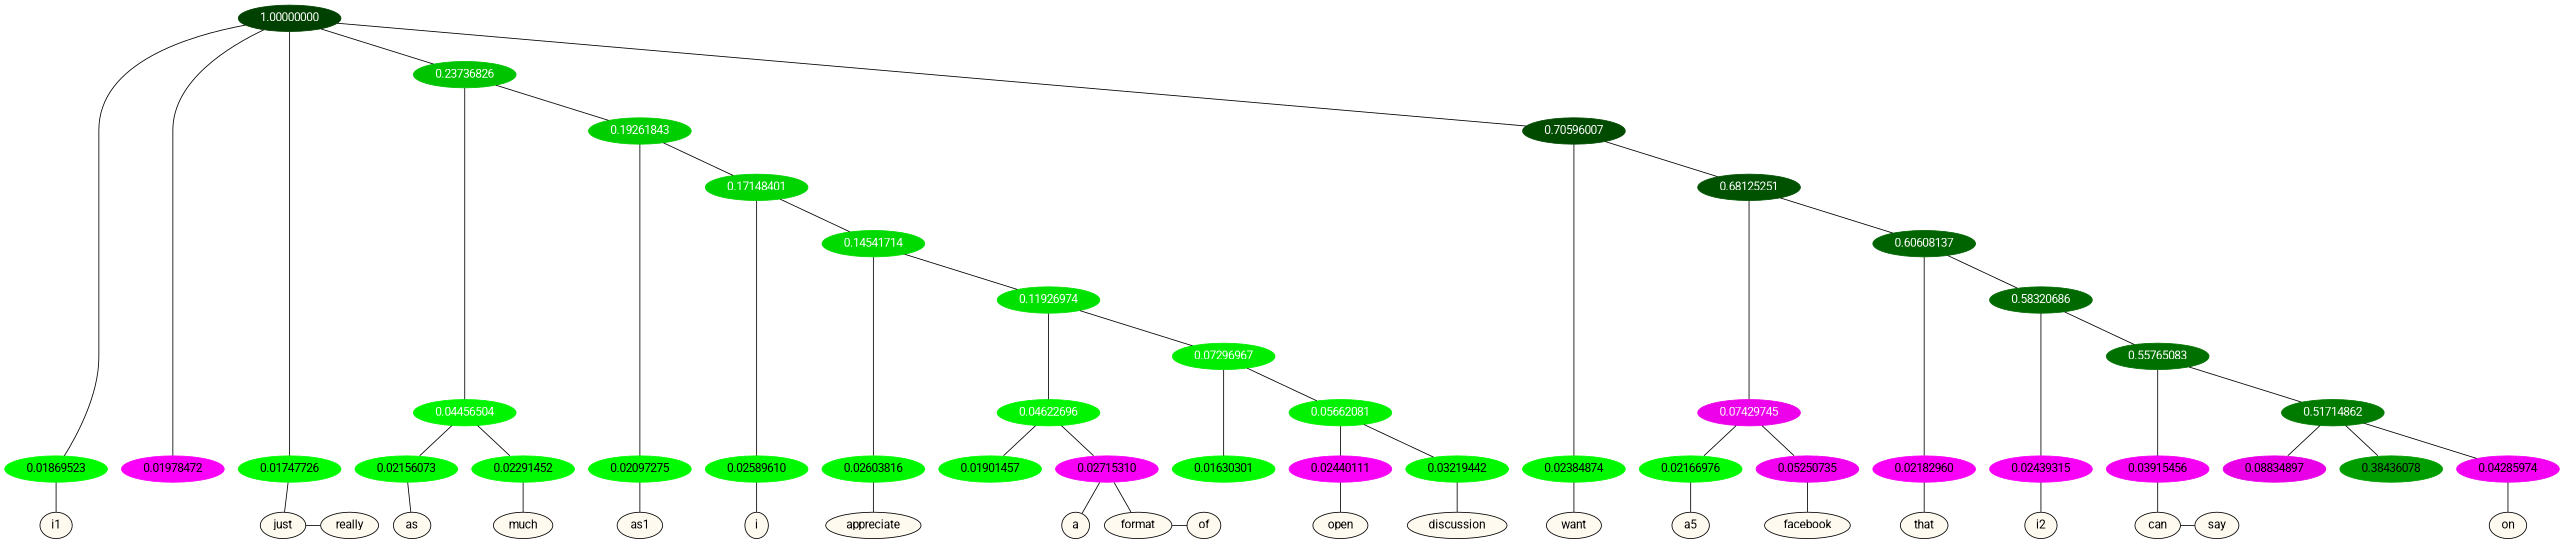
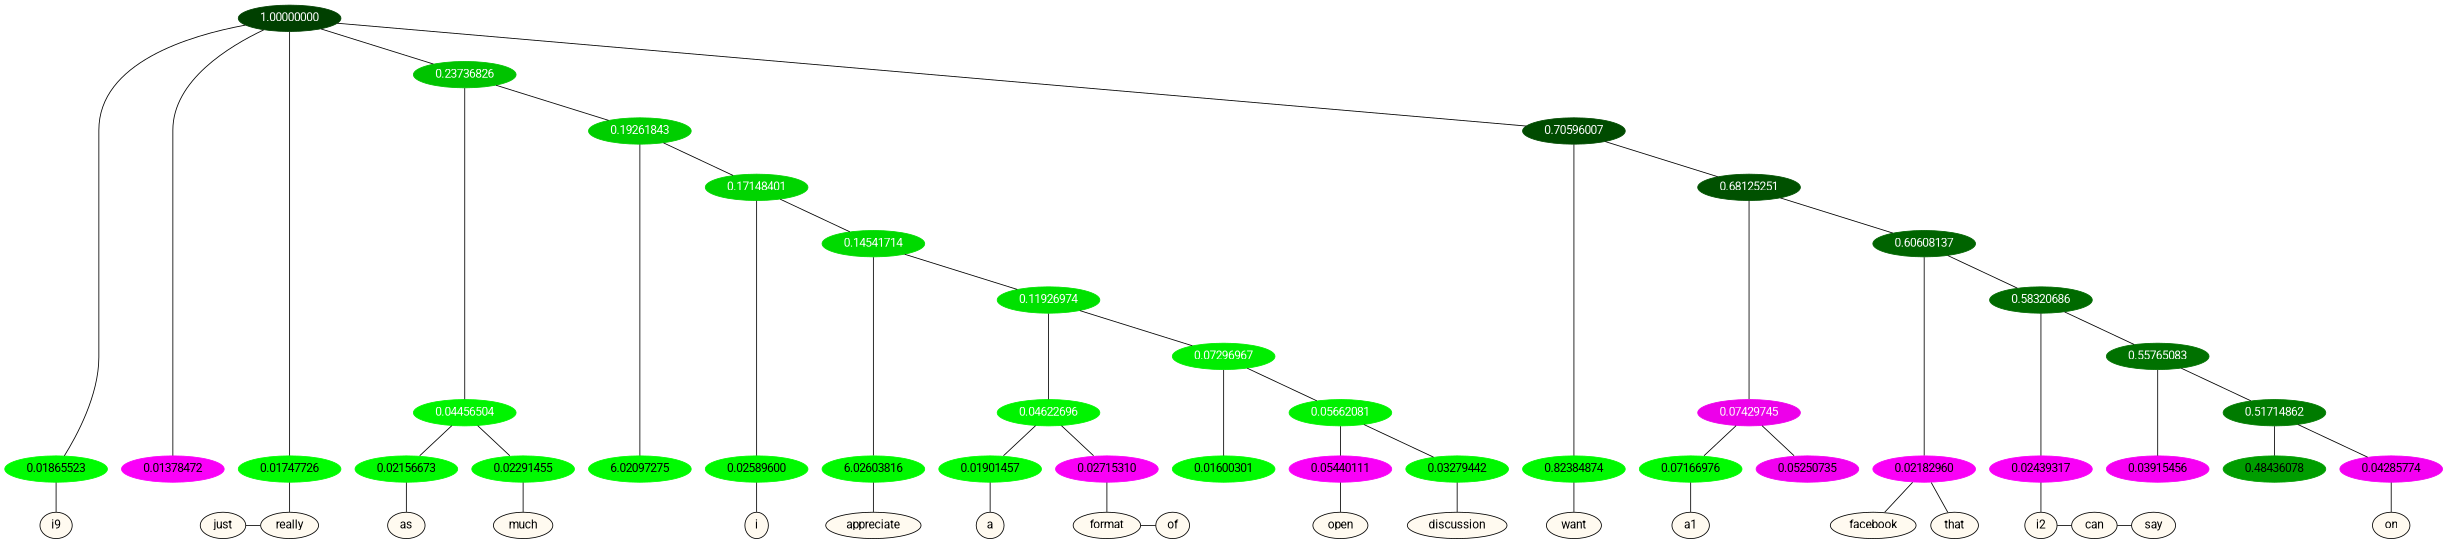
(56, 469) -> (56, 469)
(173, 469) -> (173, 469)
(406, 469) -> (406, 469)
(523, 469) -> (523, 469)
(640, 469) -> (640, 469)
(757, 469) -> (757, 469)
(873, 469) -> (873, 469)
(1224, 469) -> (1224, 469)
(1340, 469) -> (1340, 469)
(1457, 469) -> (1457, 469)
(1574, 469) -> (1574, 469)
(1691, 469) -> (1691, 469)
(2041, 469) -> (2041, 469)
(2274, 469) -> none
(2391, 469) -> (2274, 469)
(2508, 469) -> (2391, 469)
(286, 497) -> (290, 497)
(1807, 497) -> (1899, 497)
(2158, 497) -> (2064, 525)
(1091, 498) -> (990, 497)
(56, 525) -> (56, 525)
(640, 525) -> none
(1691, 525) -> (1691, 525)
